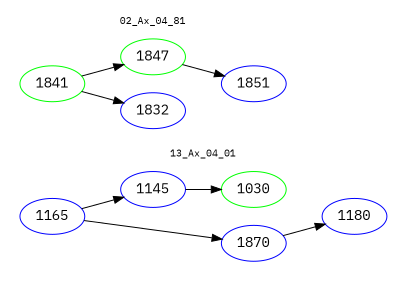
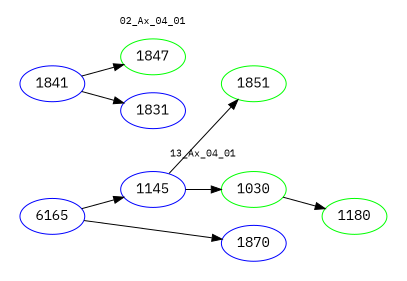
(153, 21) -> (153, 21)
(199, 69) -> (209, 130)
(52, 84) -> (52, 84)
(254, 84) -> (254, 84)
(153, 111) -> (153, 111)
(52, 216) -> (52, 216)
(355, 216) -> (355, 216)
(299, 231) -> (299, 202)
